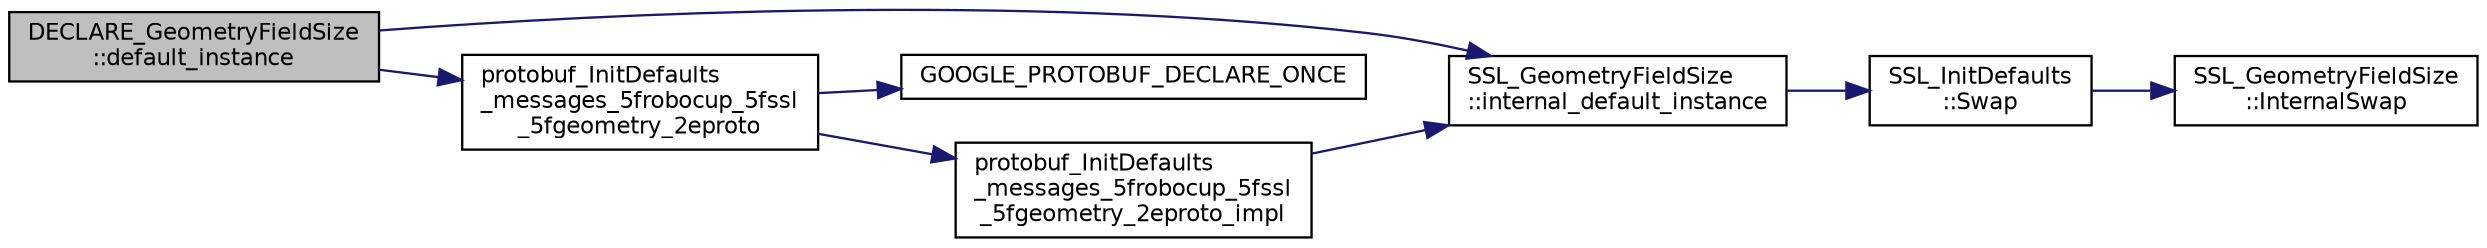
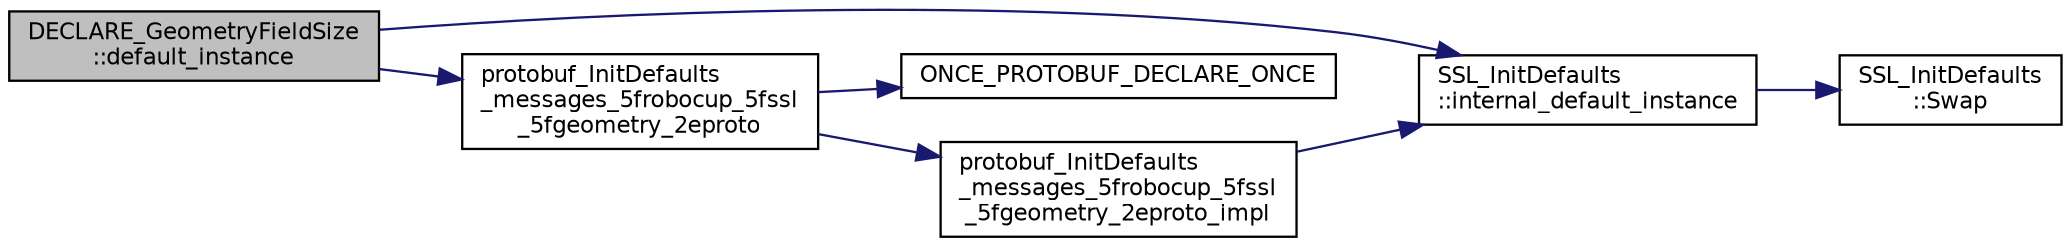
(1134, 77) -> (1119, 76)
(1618, 91) -> (1588, 90)
(2326, 91) -> none
